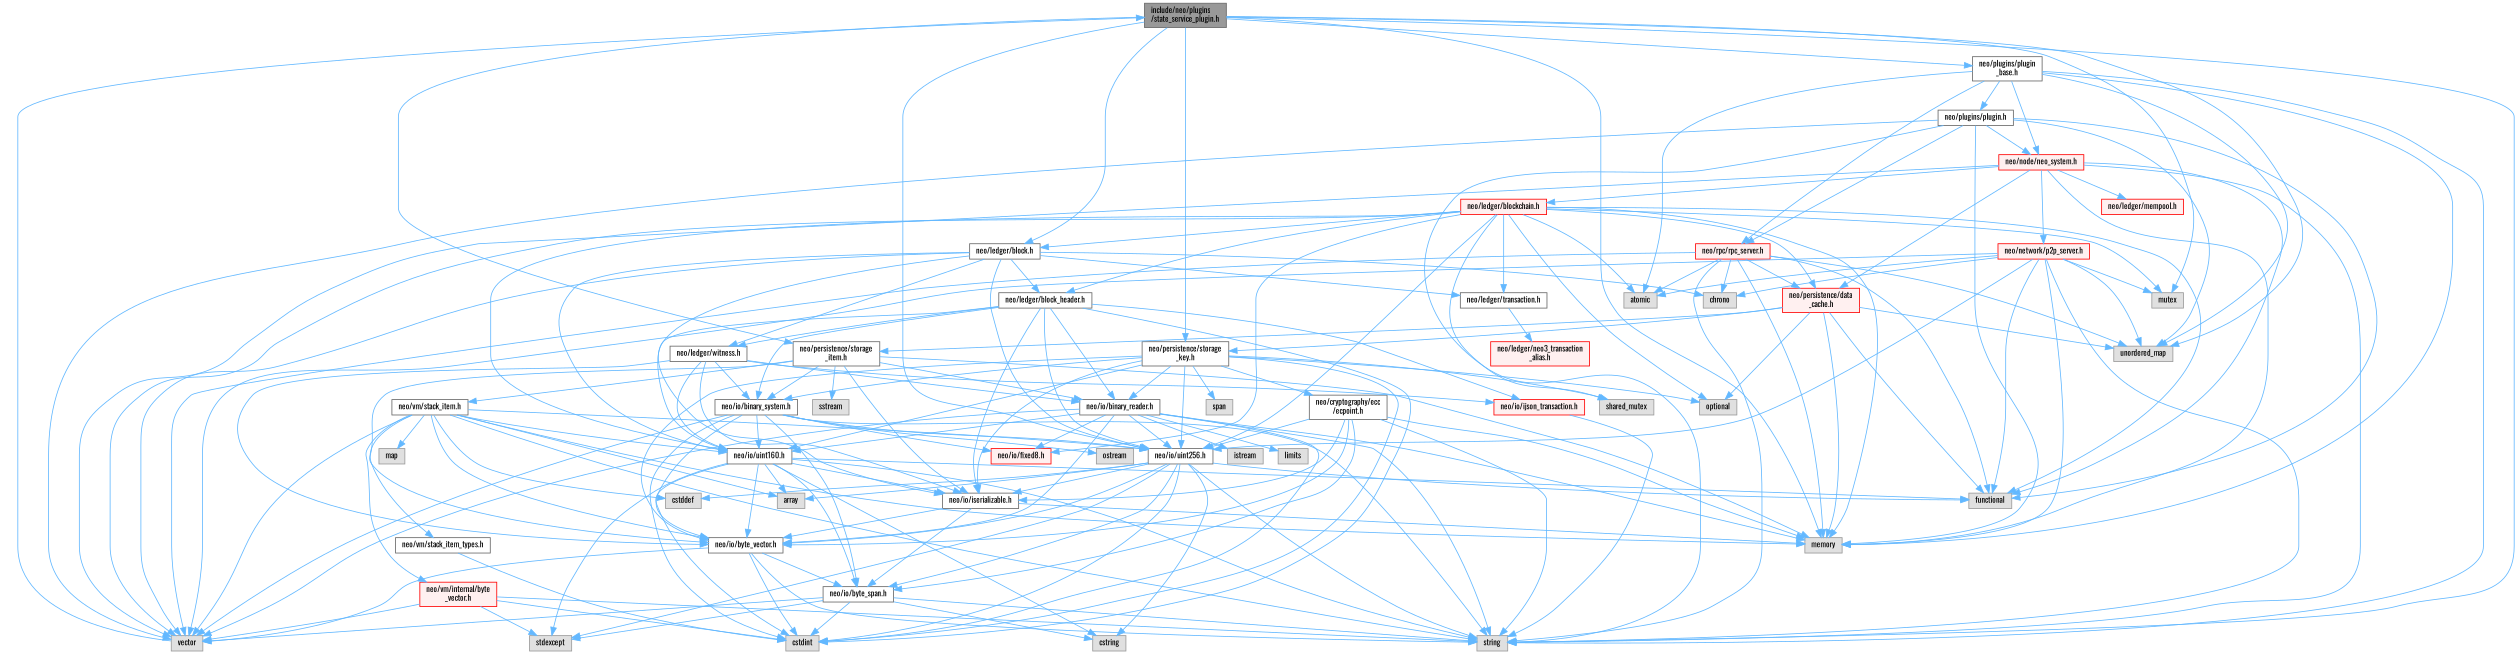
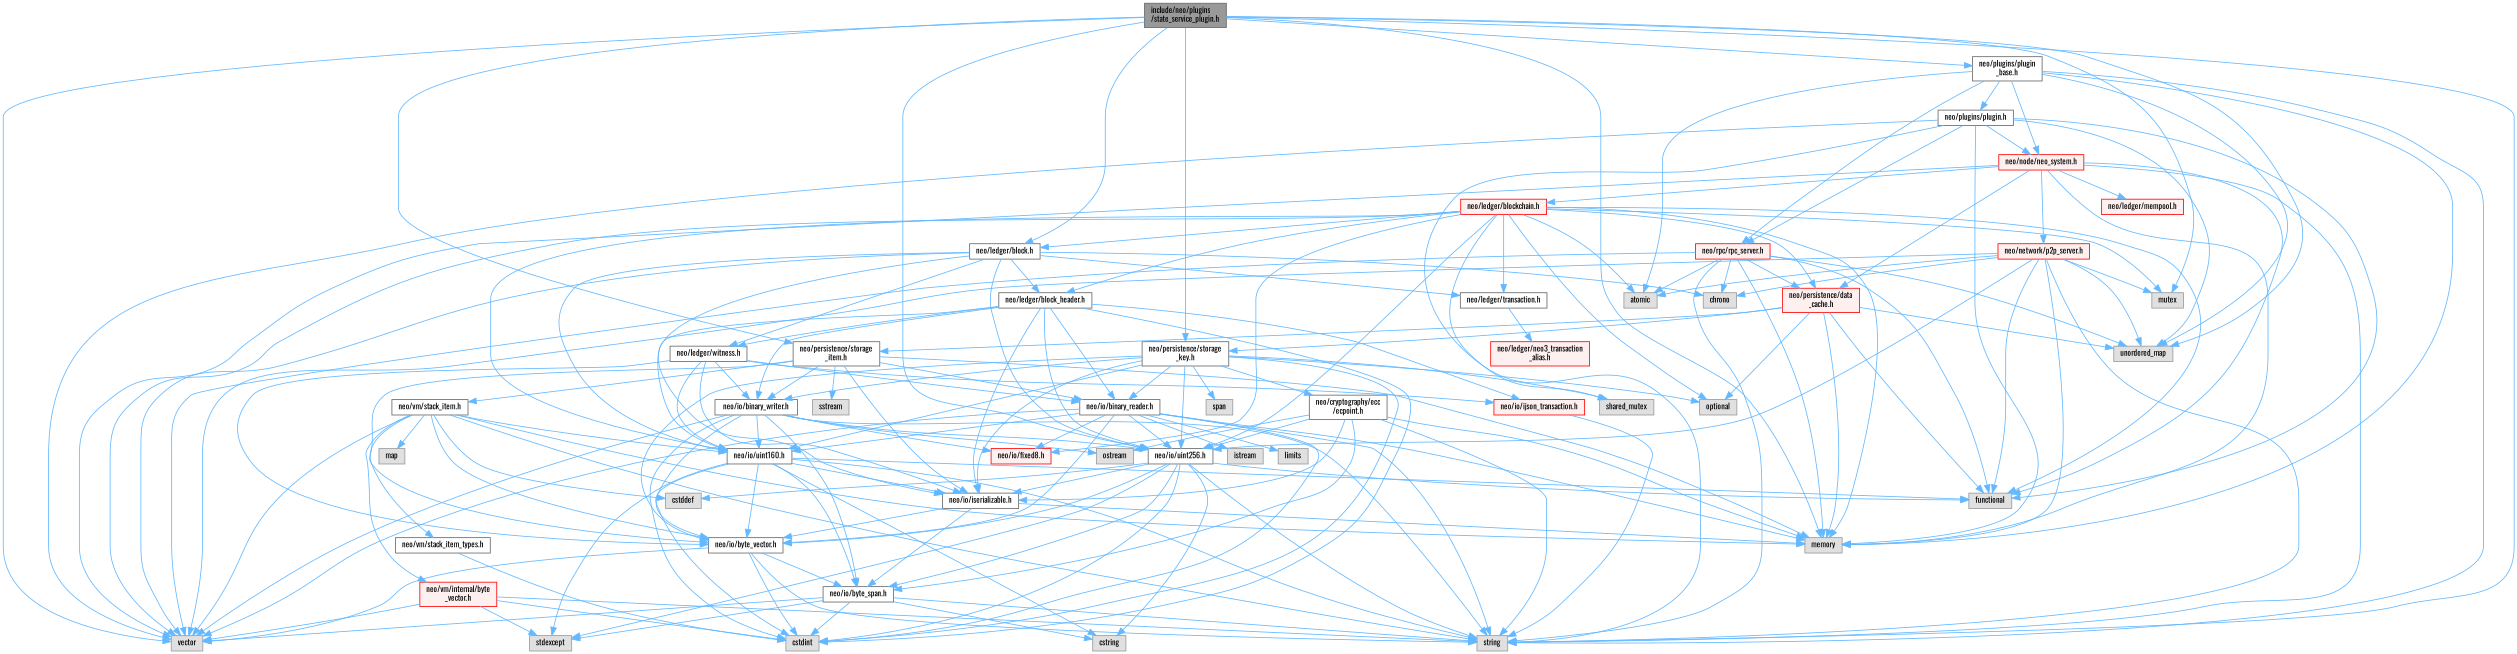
(262, 68) -> (256, 67)
(756, 407) -> (756, 407)
(804, 426) -> none
(791, 501) -> none
(1062, 533) -> (1225, 431)
